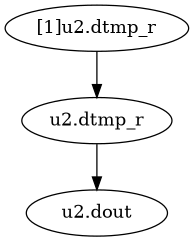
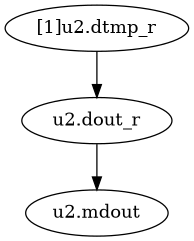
(97, 121) -> (97, 121)
(97, 213) -> (97, 213)
